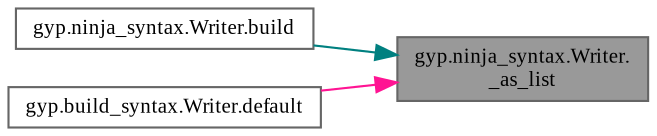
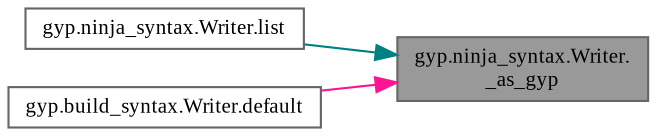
(165, 29) -> (165, 29)
(523, 69) -> (523, 69)
